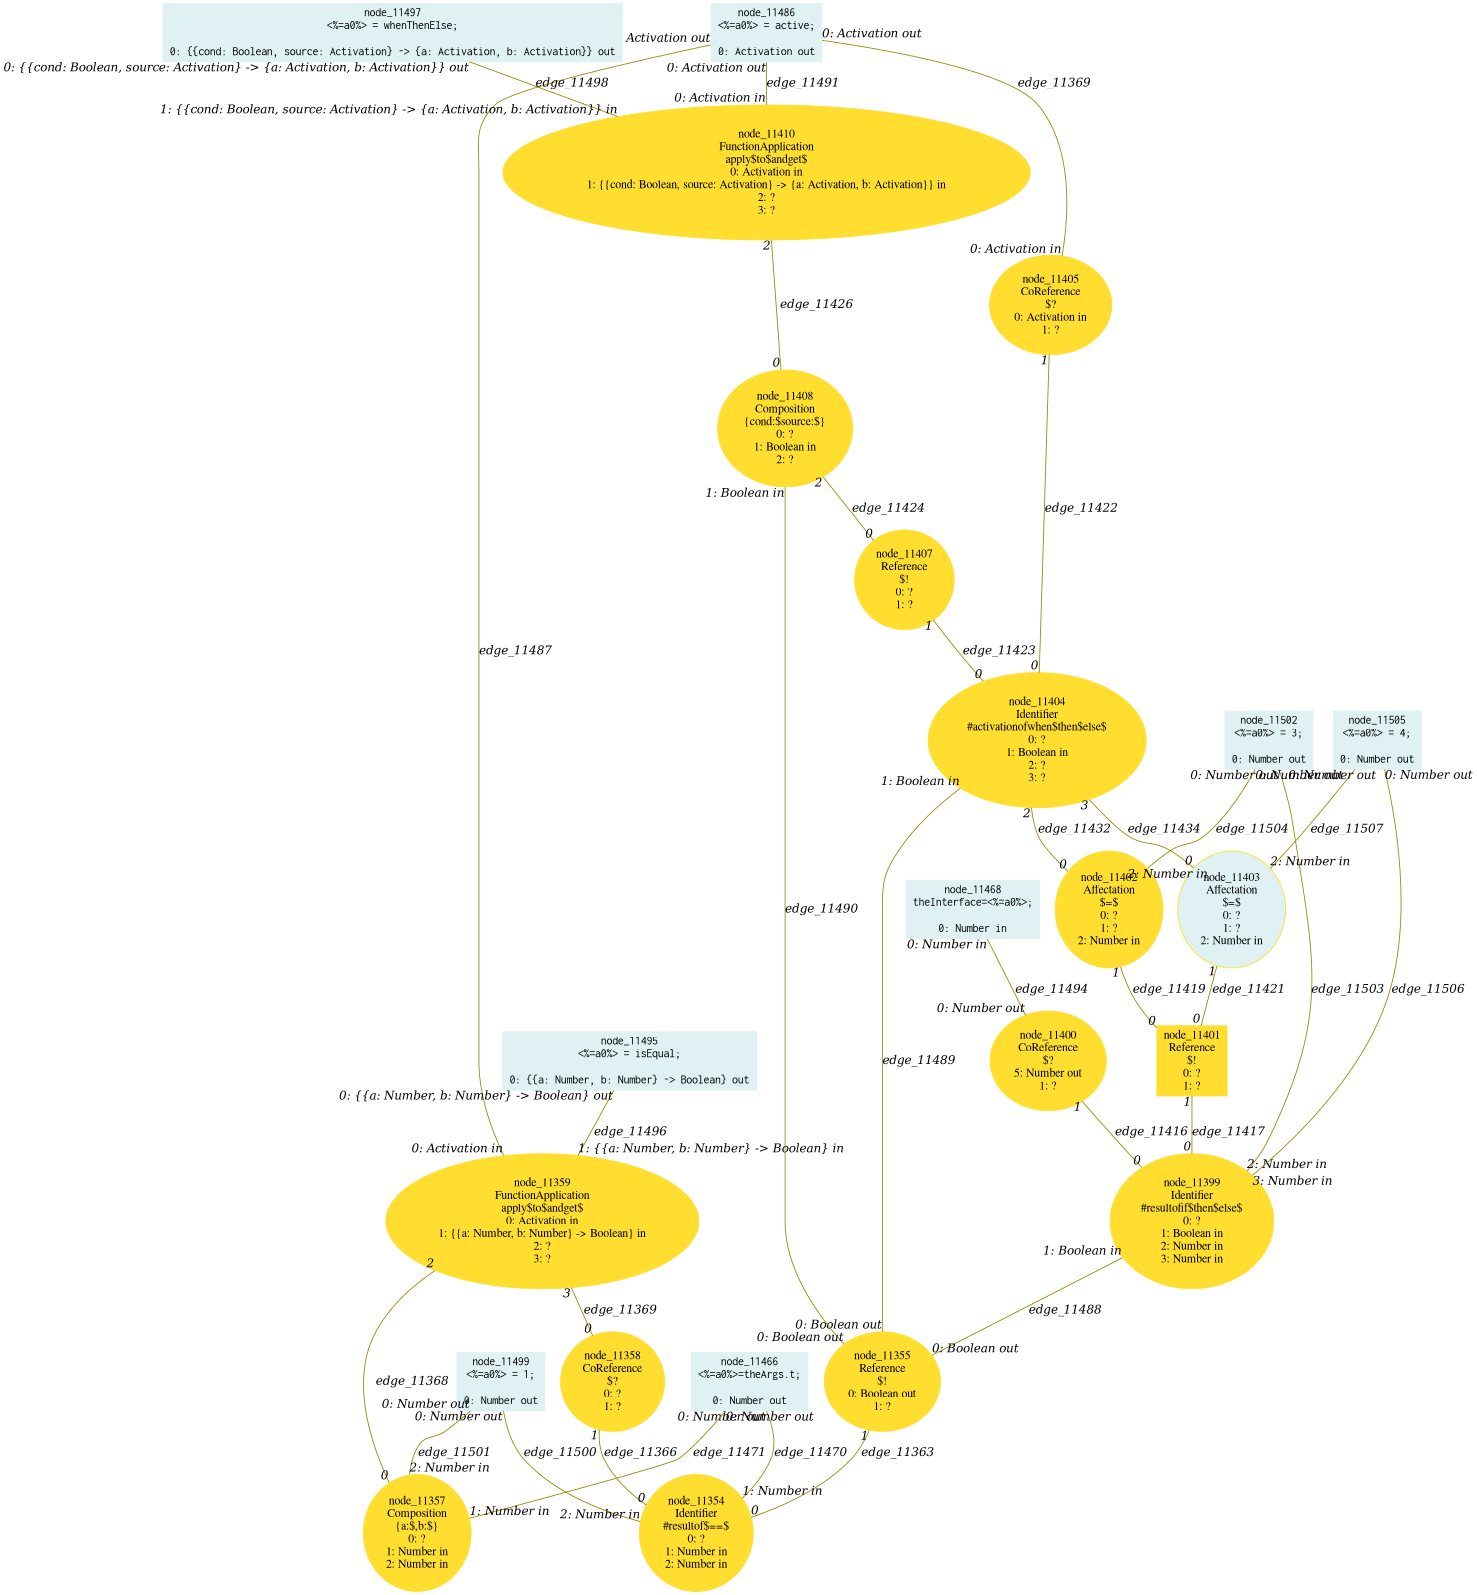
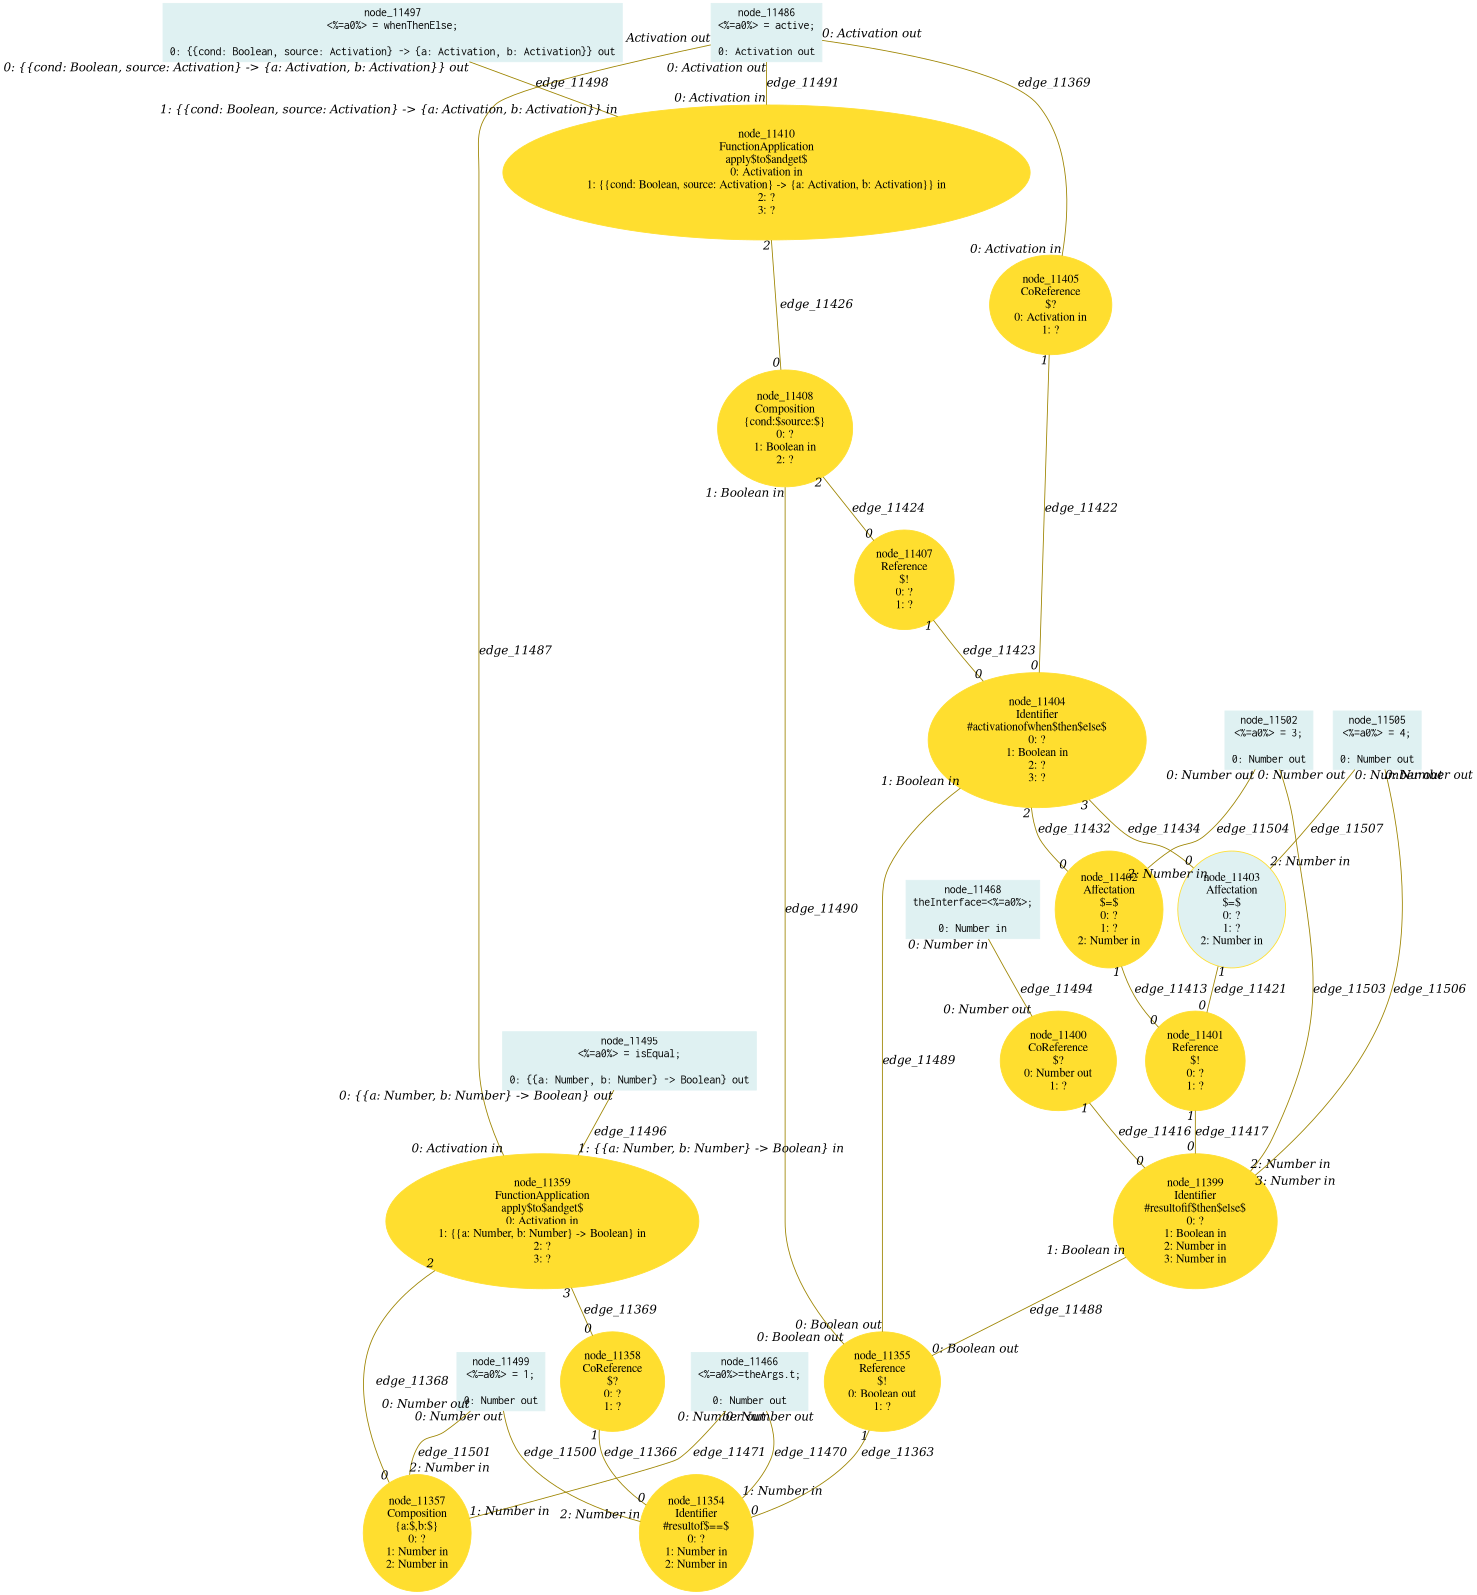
(1170, 990) -> (1171, 990)
(1048, 1061) -> (1058, 1061)
(1192, 1061) -> (1195, 1061)
